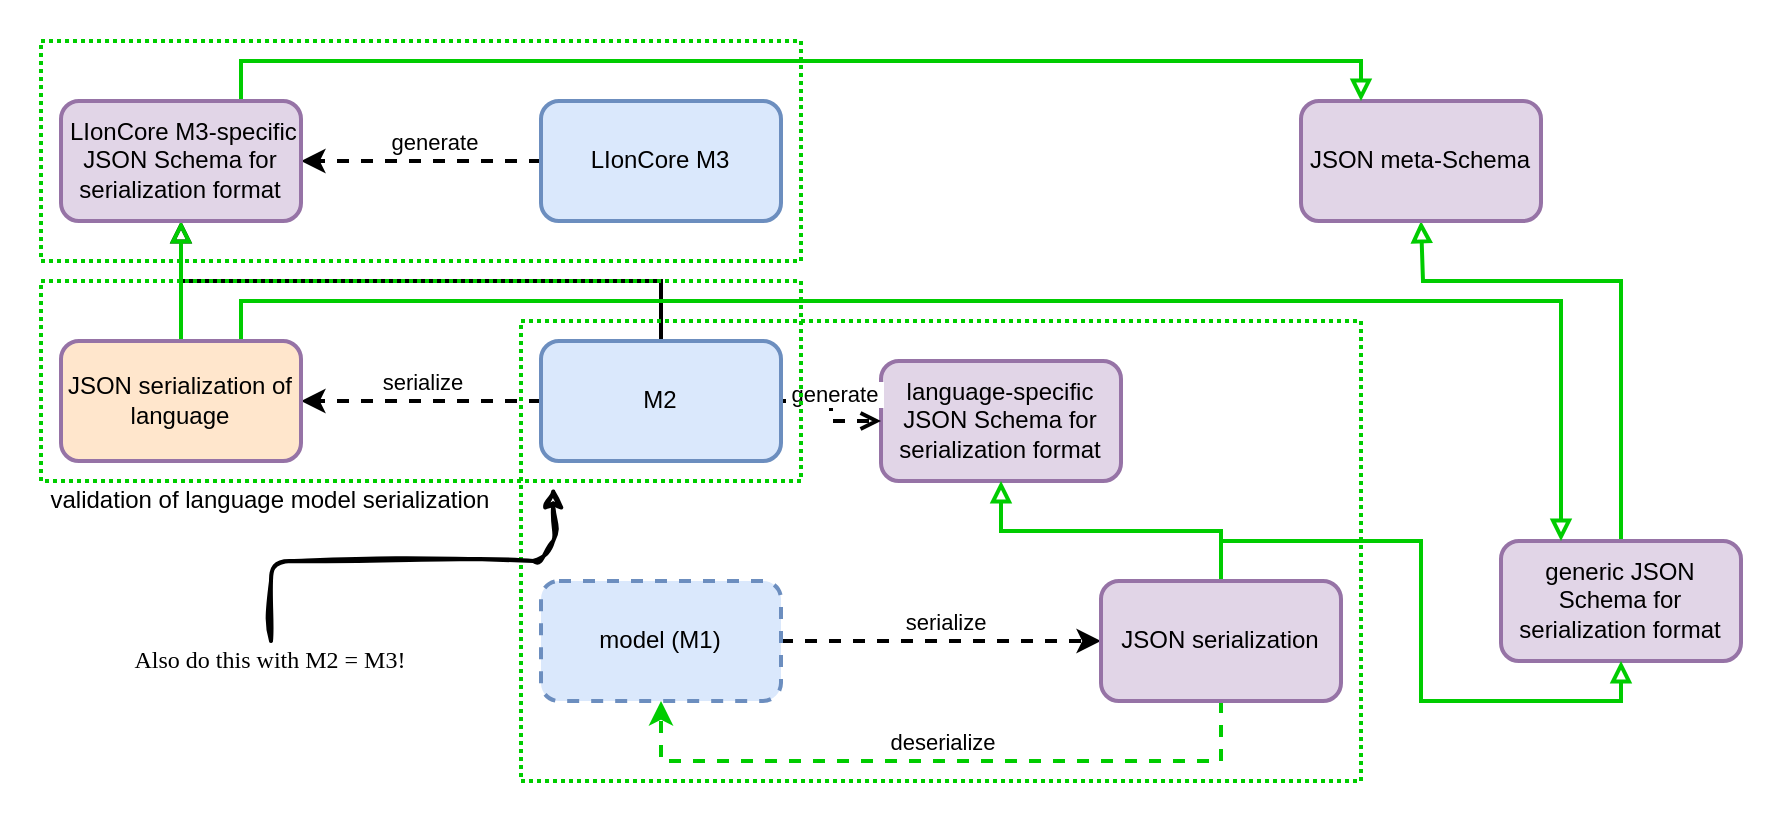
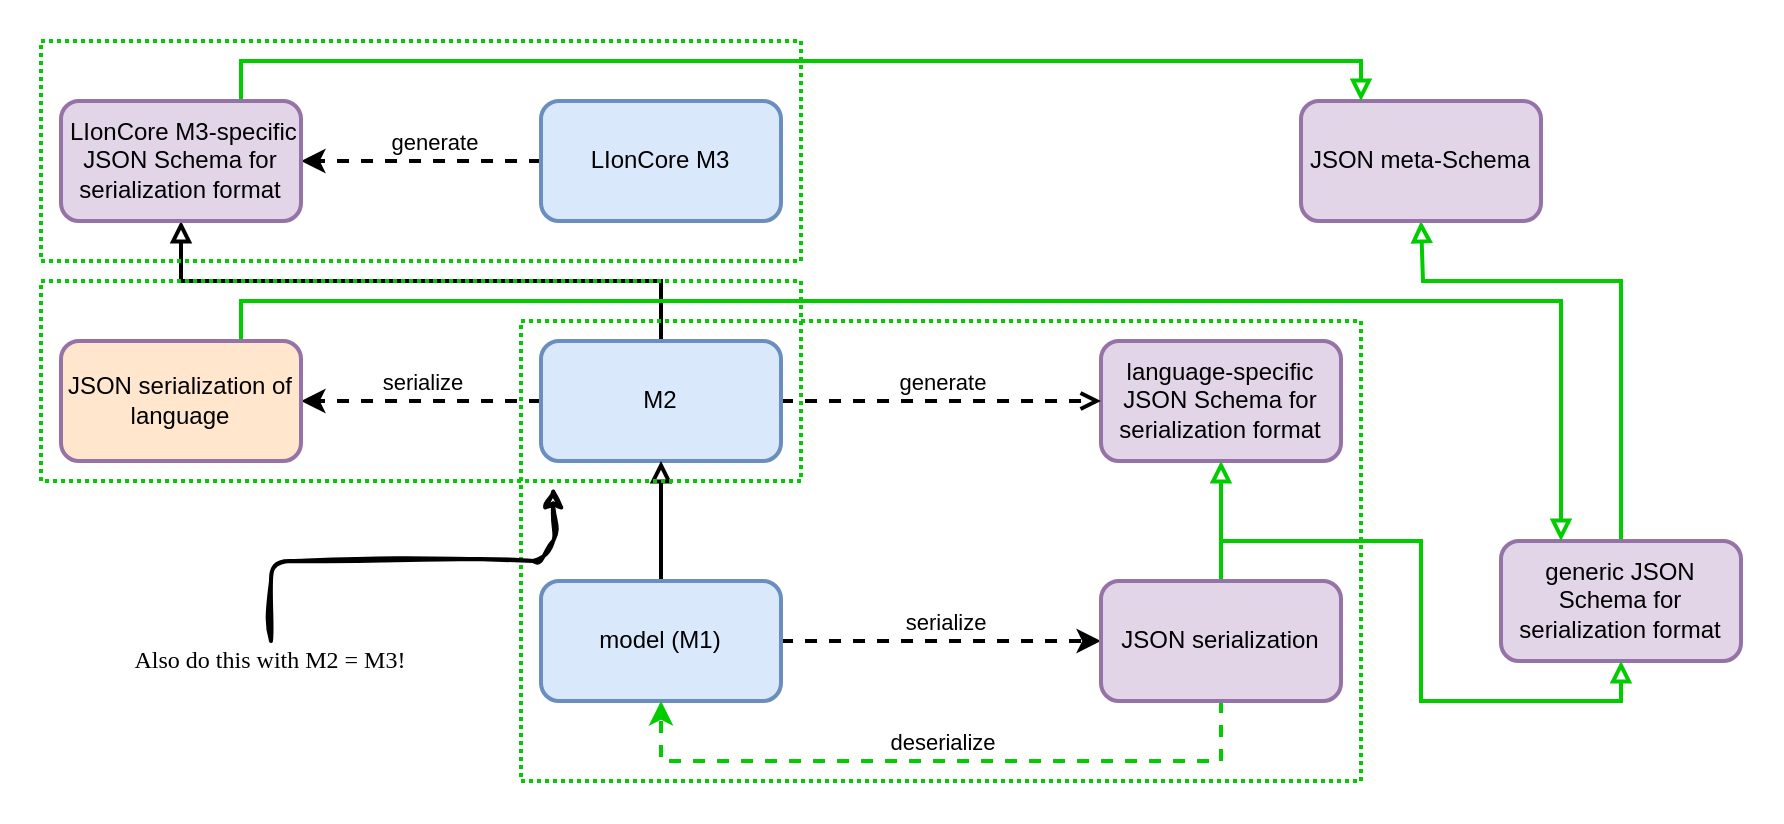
(181, 312) -> none
(1001, 421) -> (1221, 401)
(271, 501) -> none
none -> (661, 531)
(661, 641) -> (661, 641)
